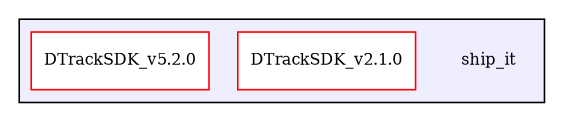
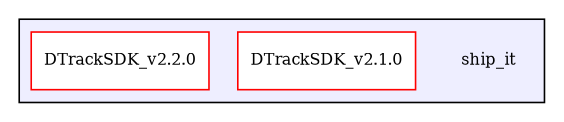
(120, 61) -> (120, 61)
